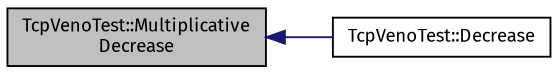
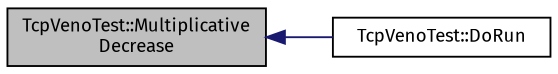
(442, 37) -> (442, 37)
